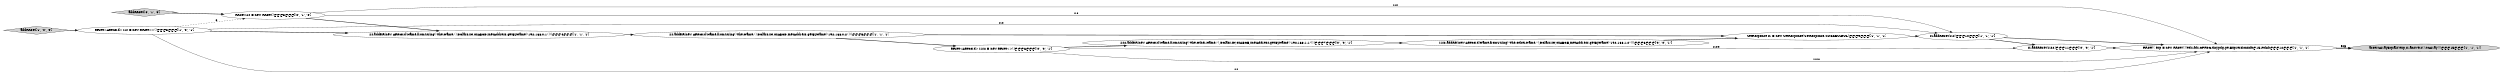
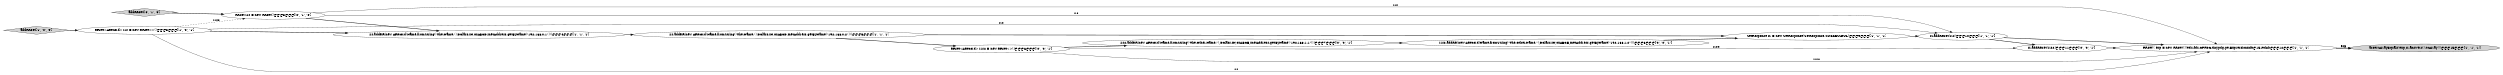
(217, 20) -> (217, 20)
